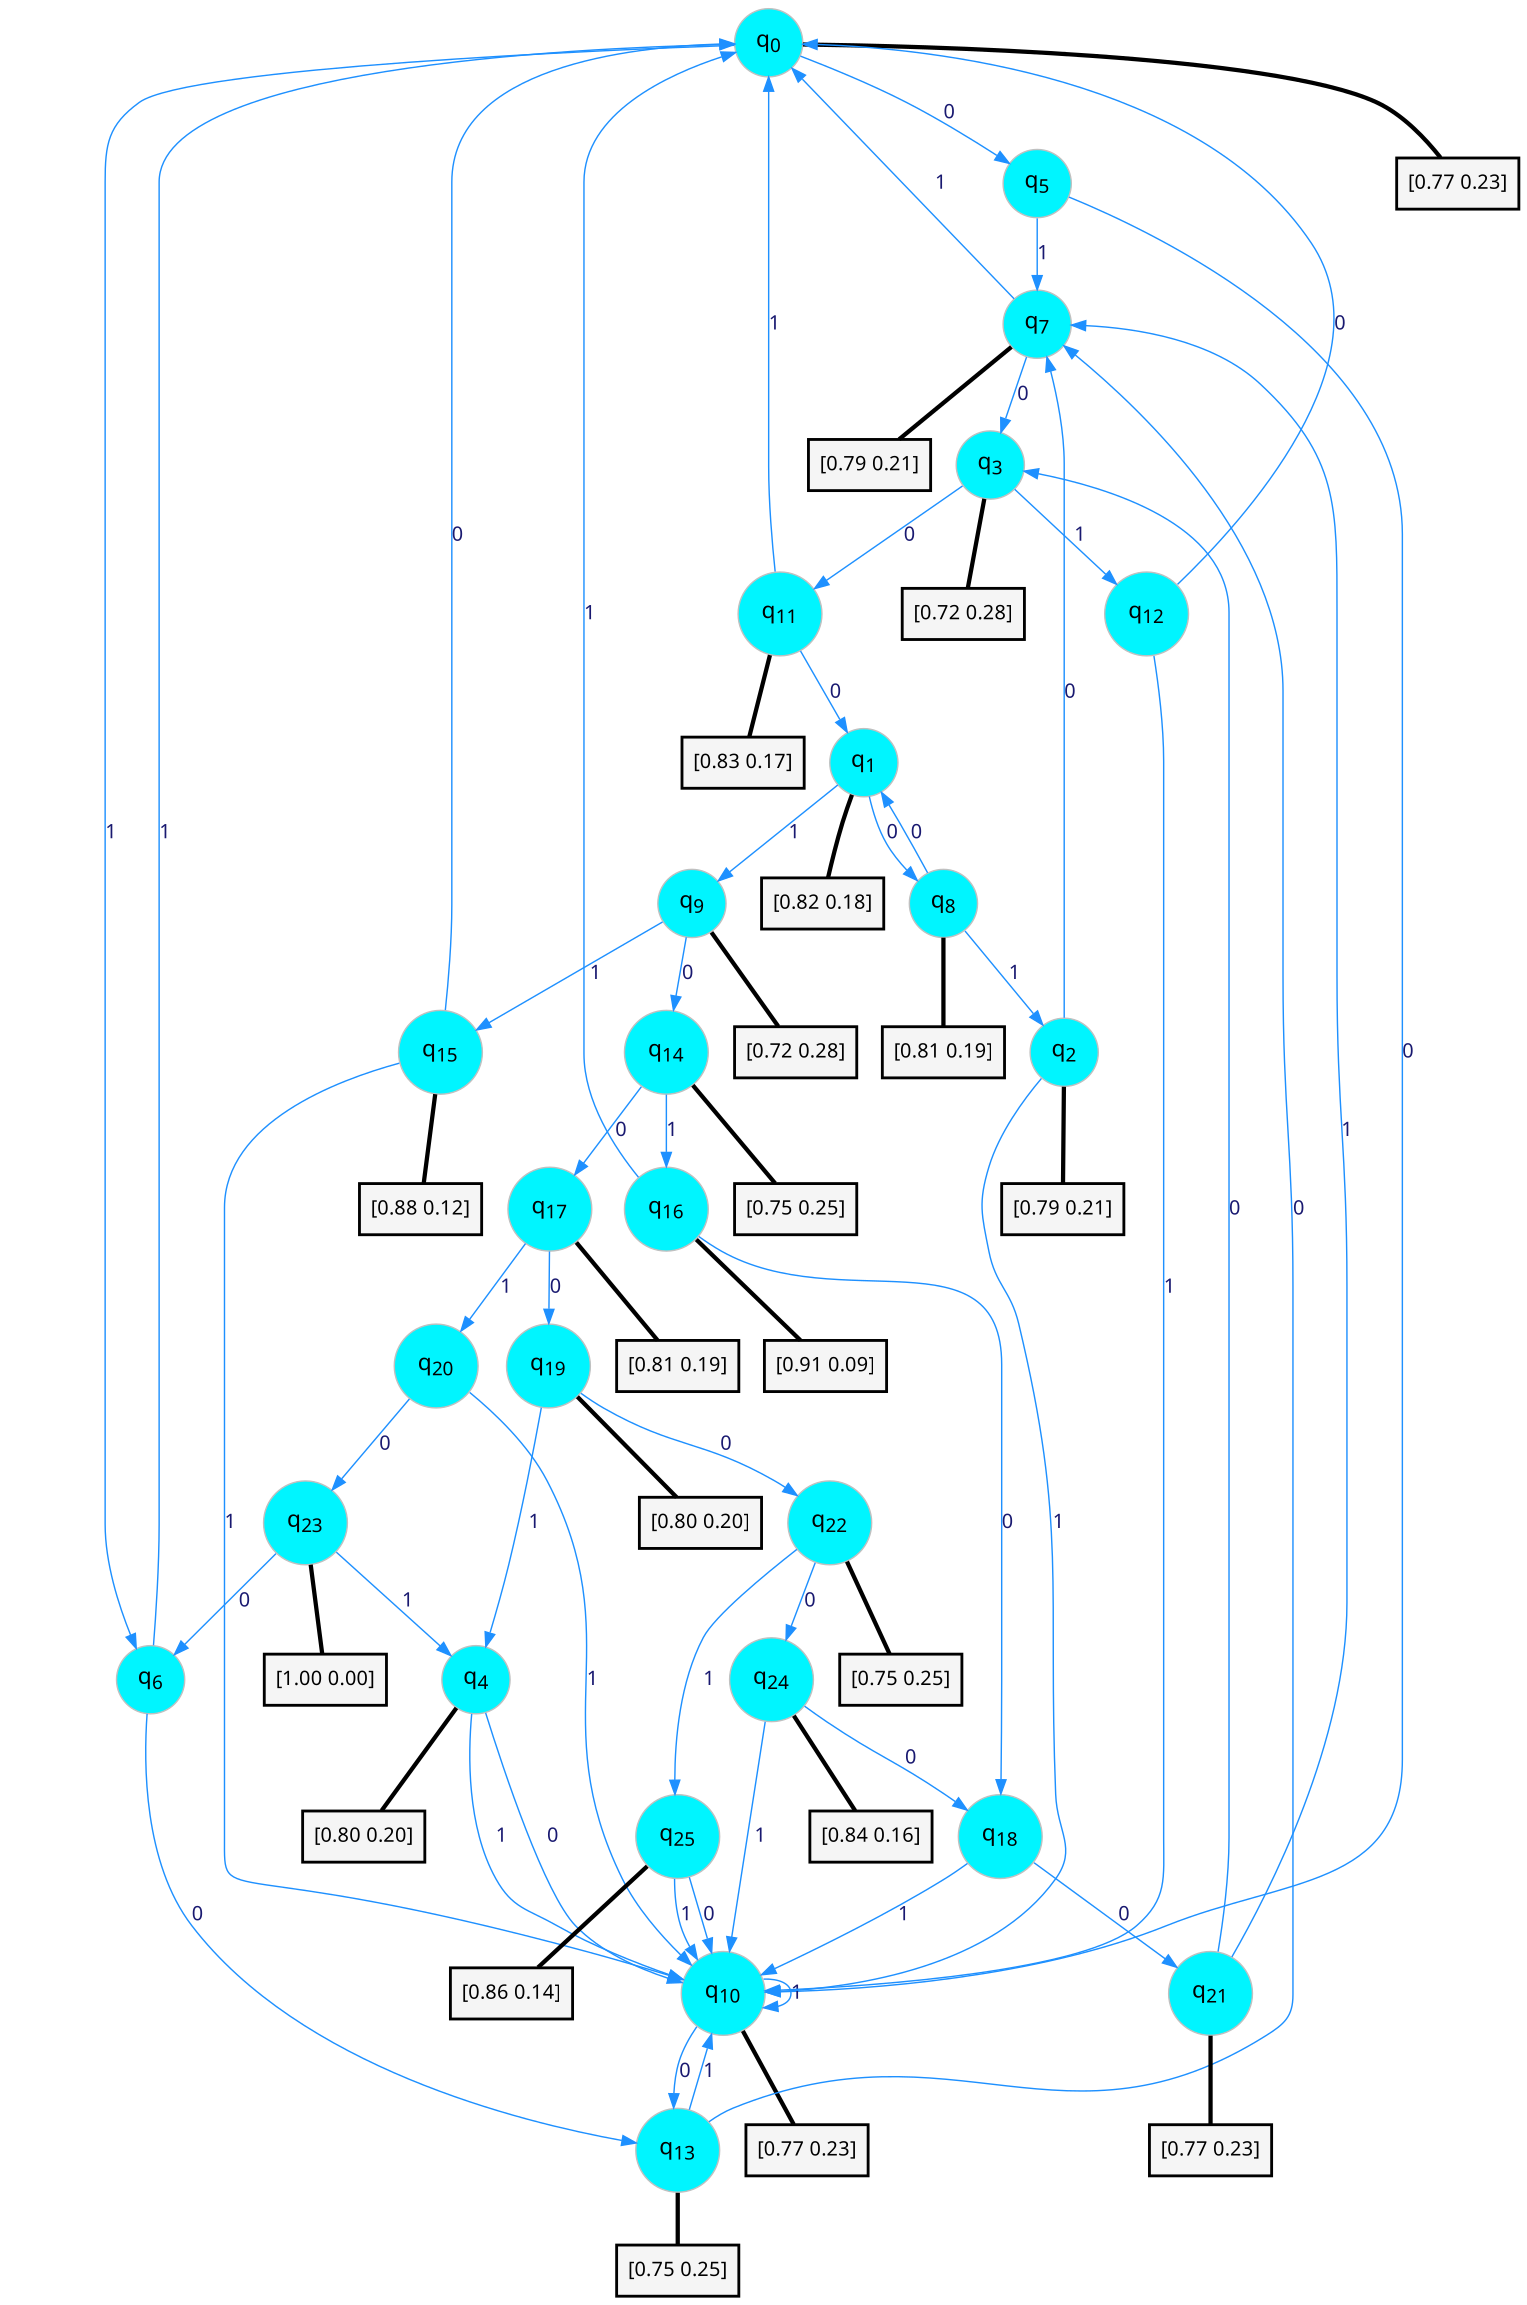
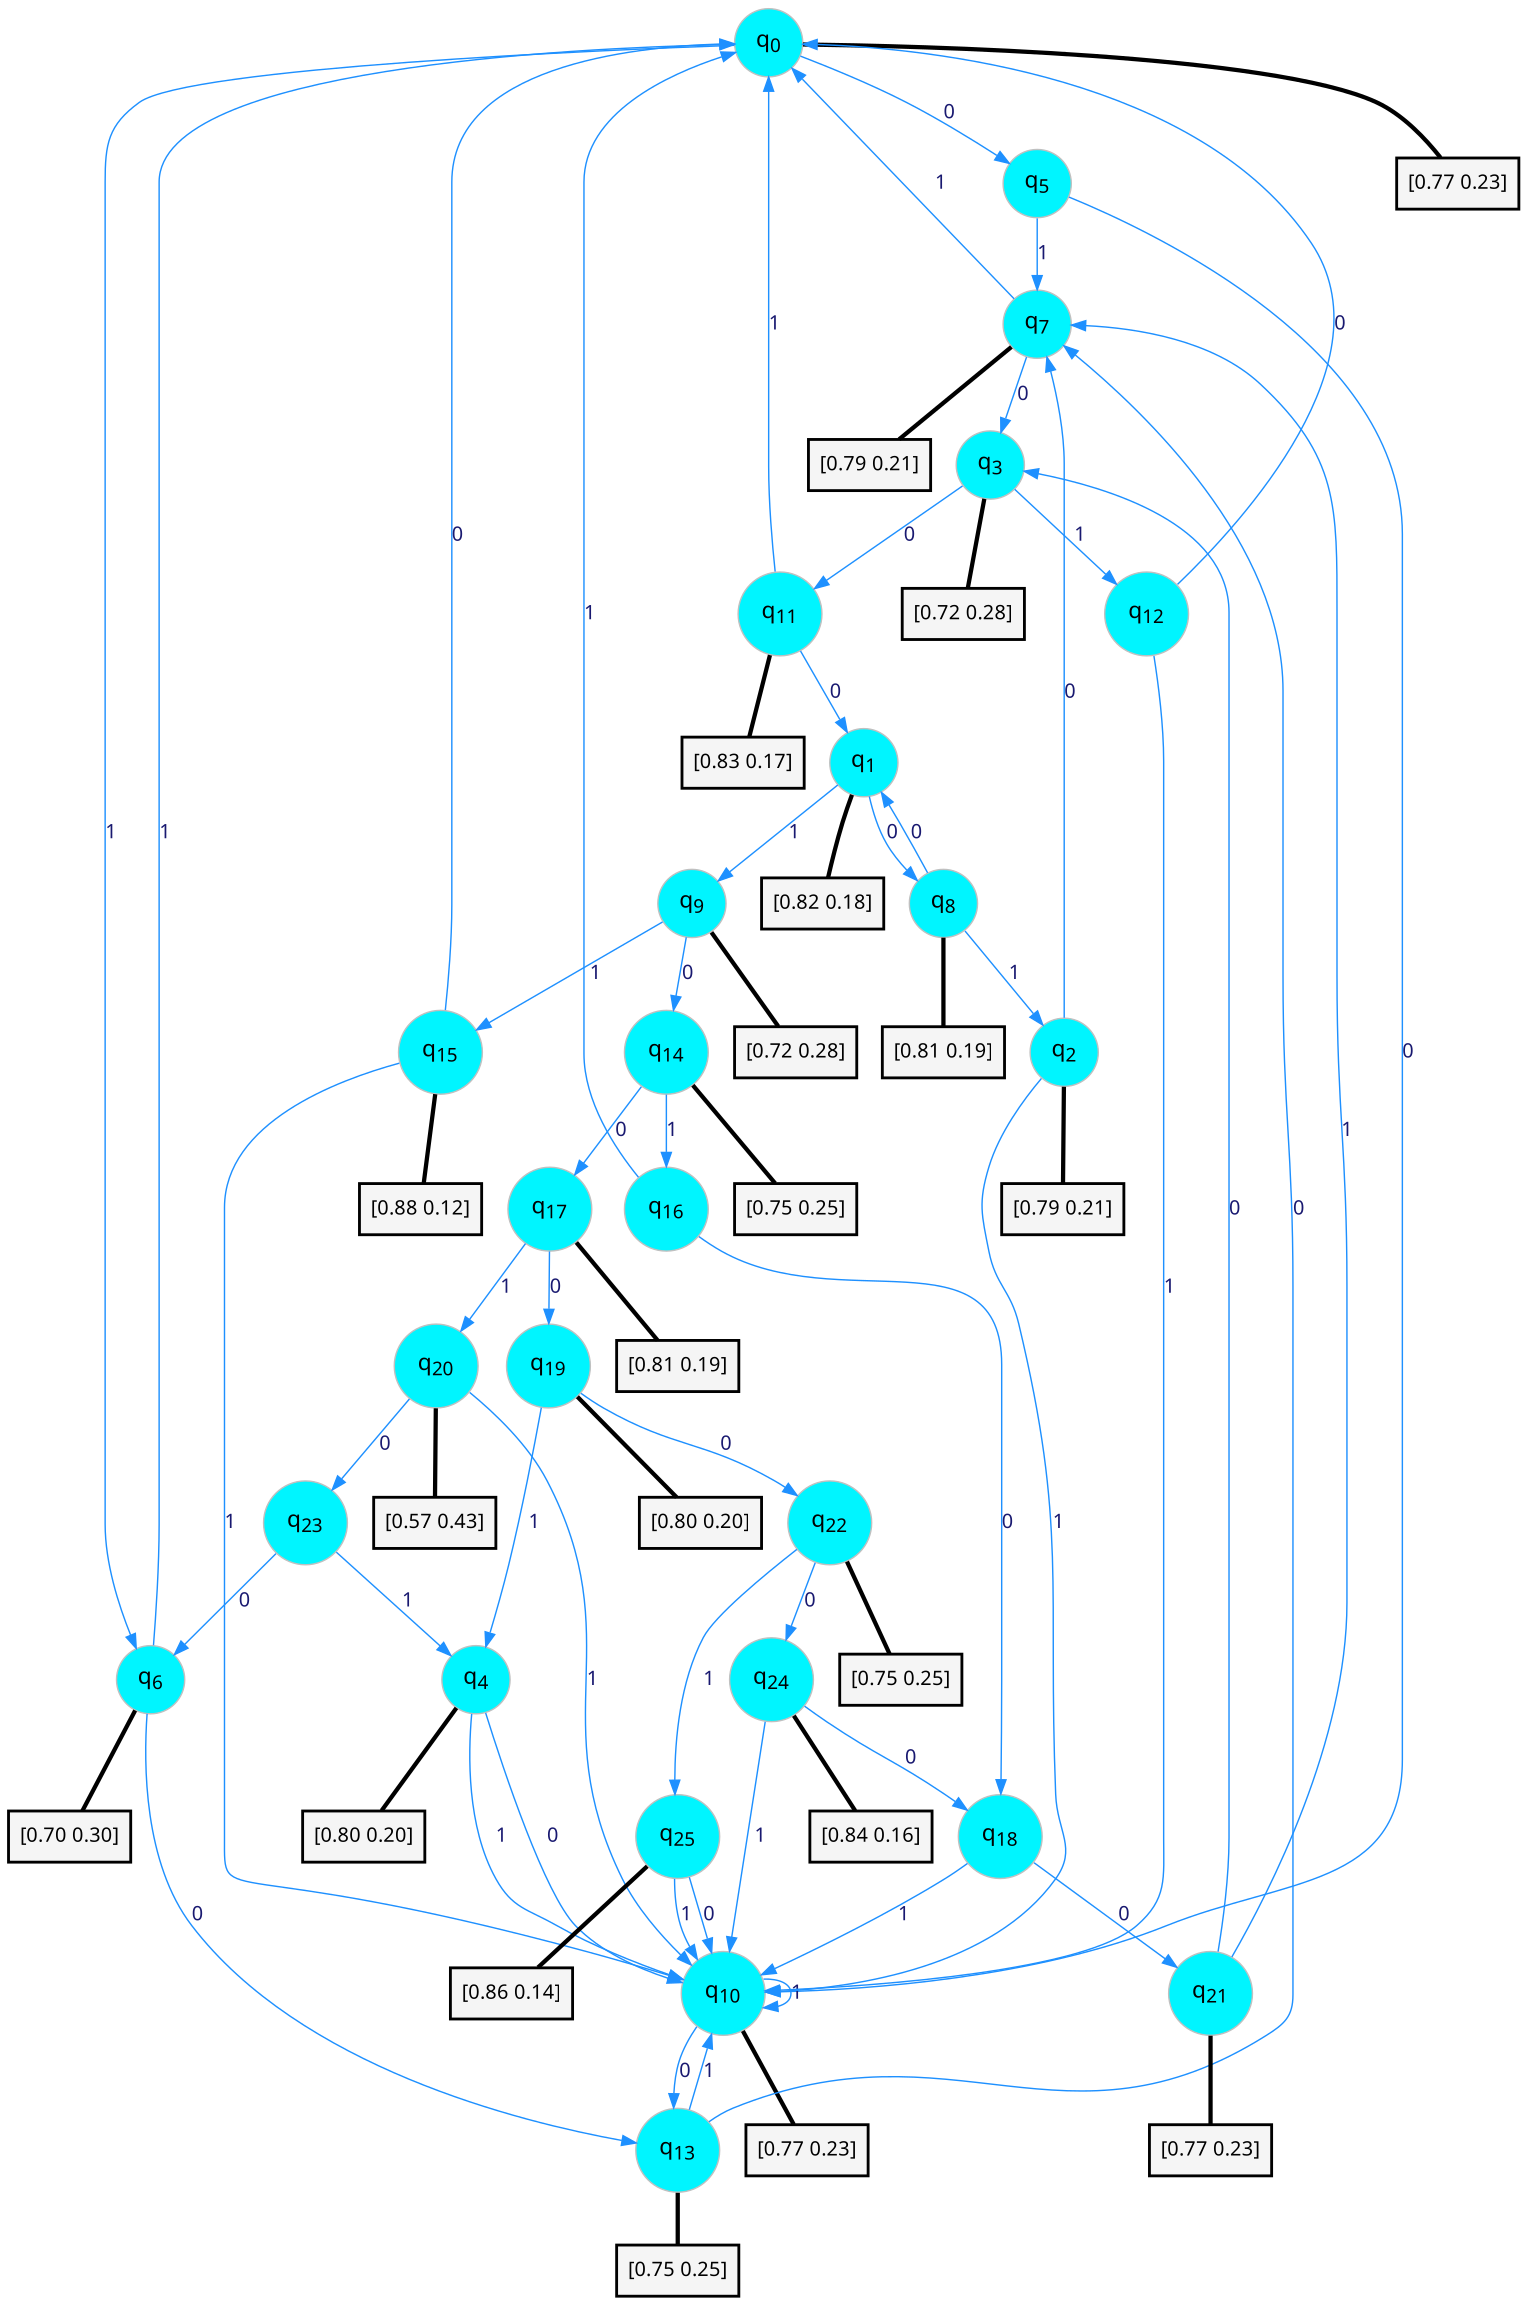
(826, 1366) -> none
none -> (435, 1523)
(325, 1680) -> none
none -> (70, 1837)
